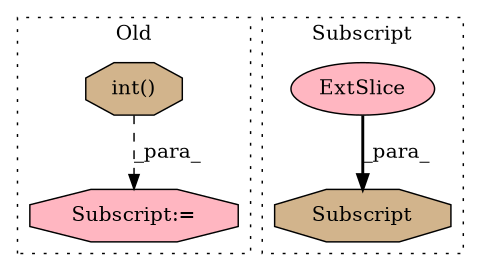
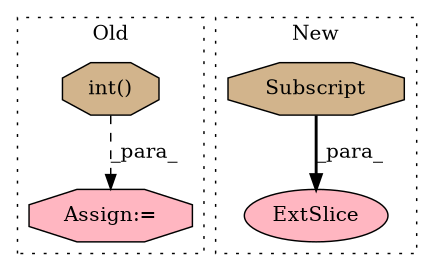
(363, 34) -> (316, 34)
(363, 145) -> (316, 145)
(134, 216) -> (111, 216)
